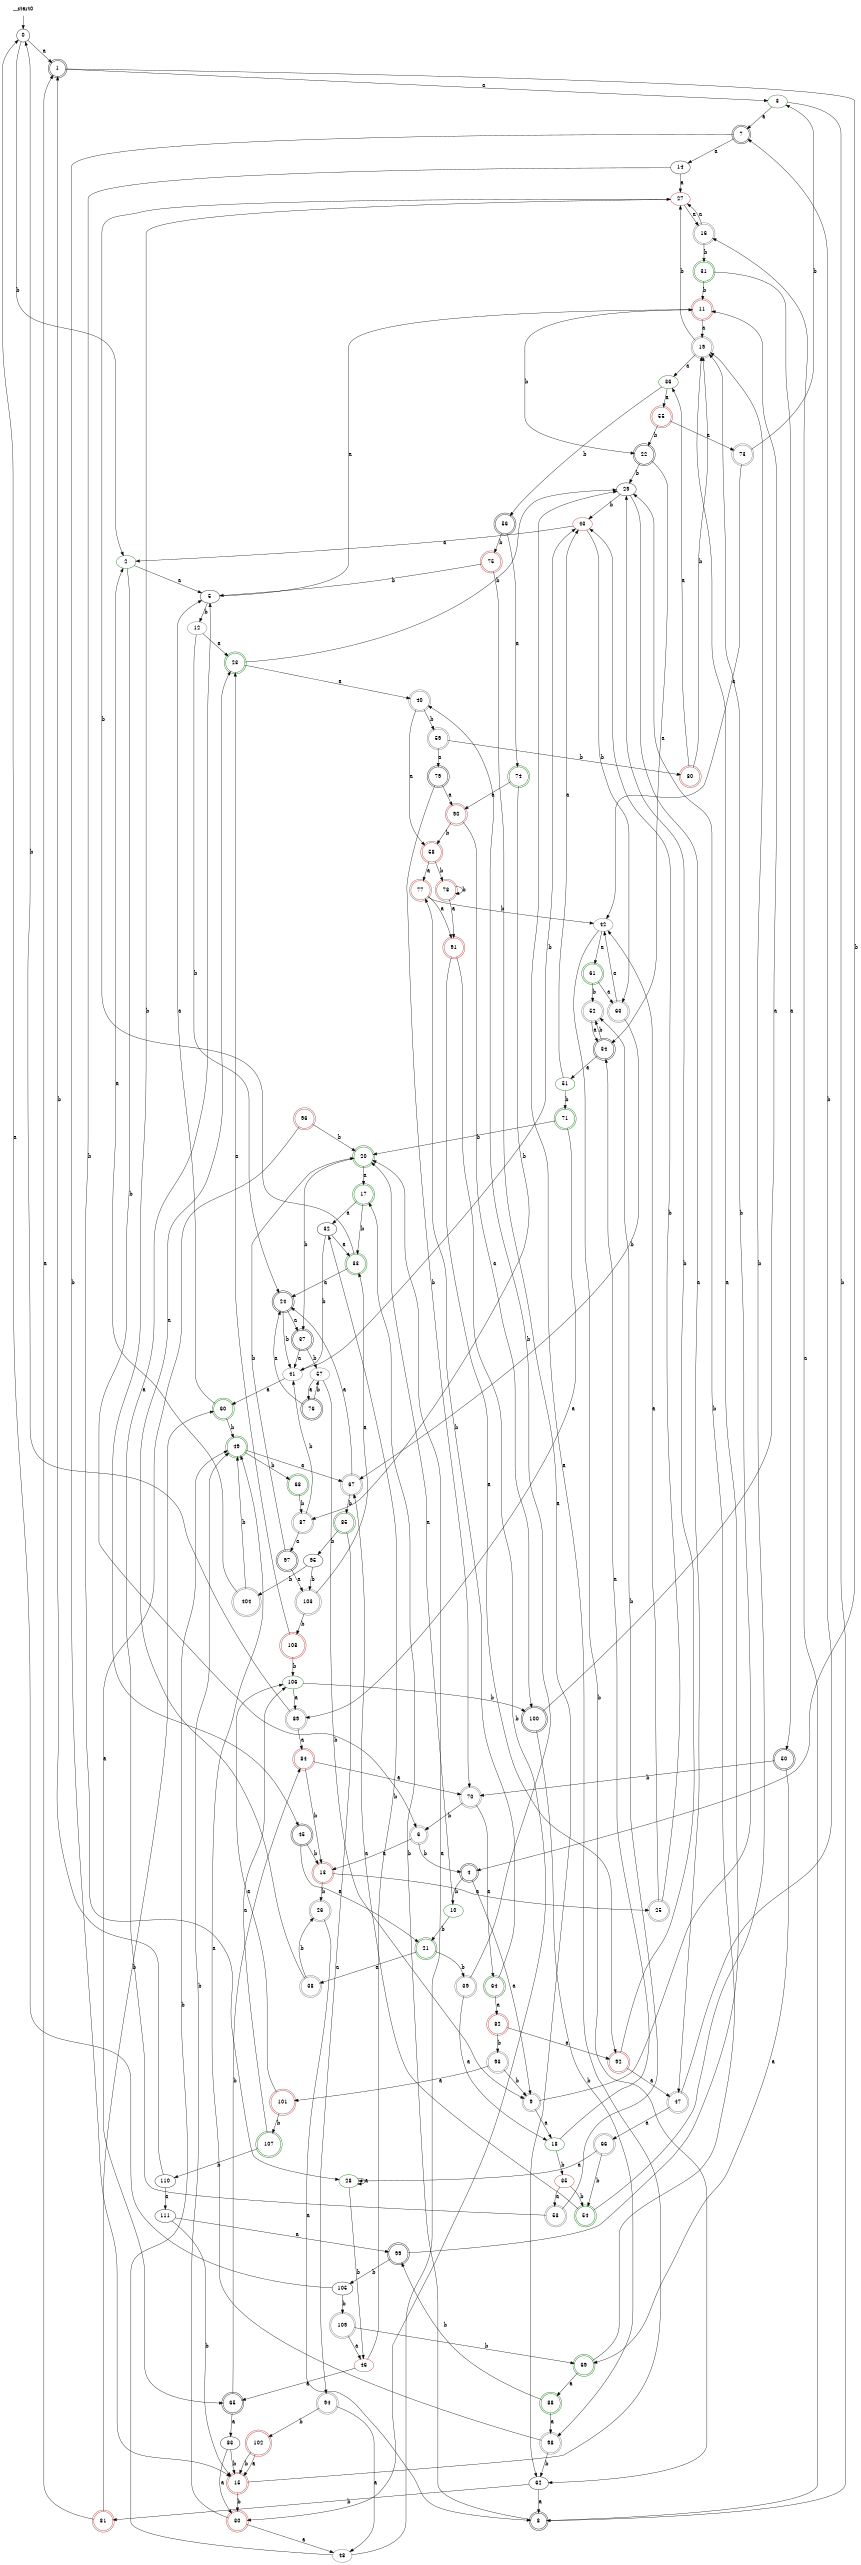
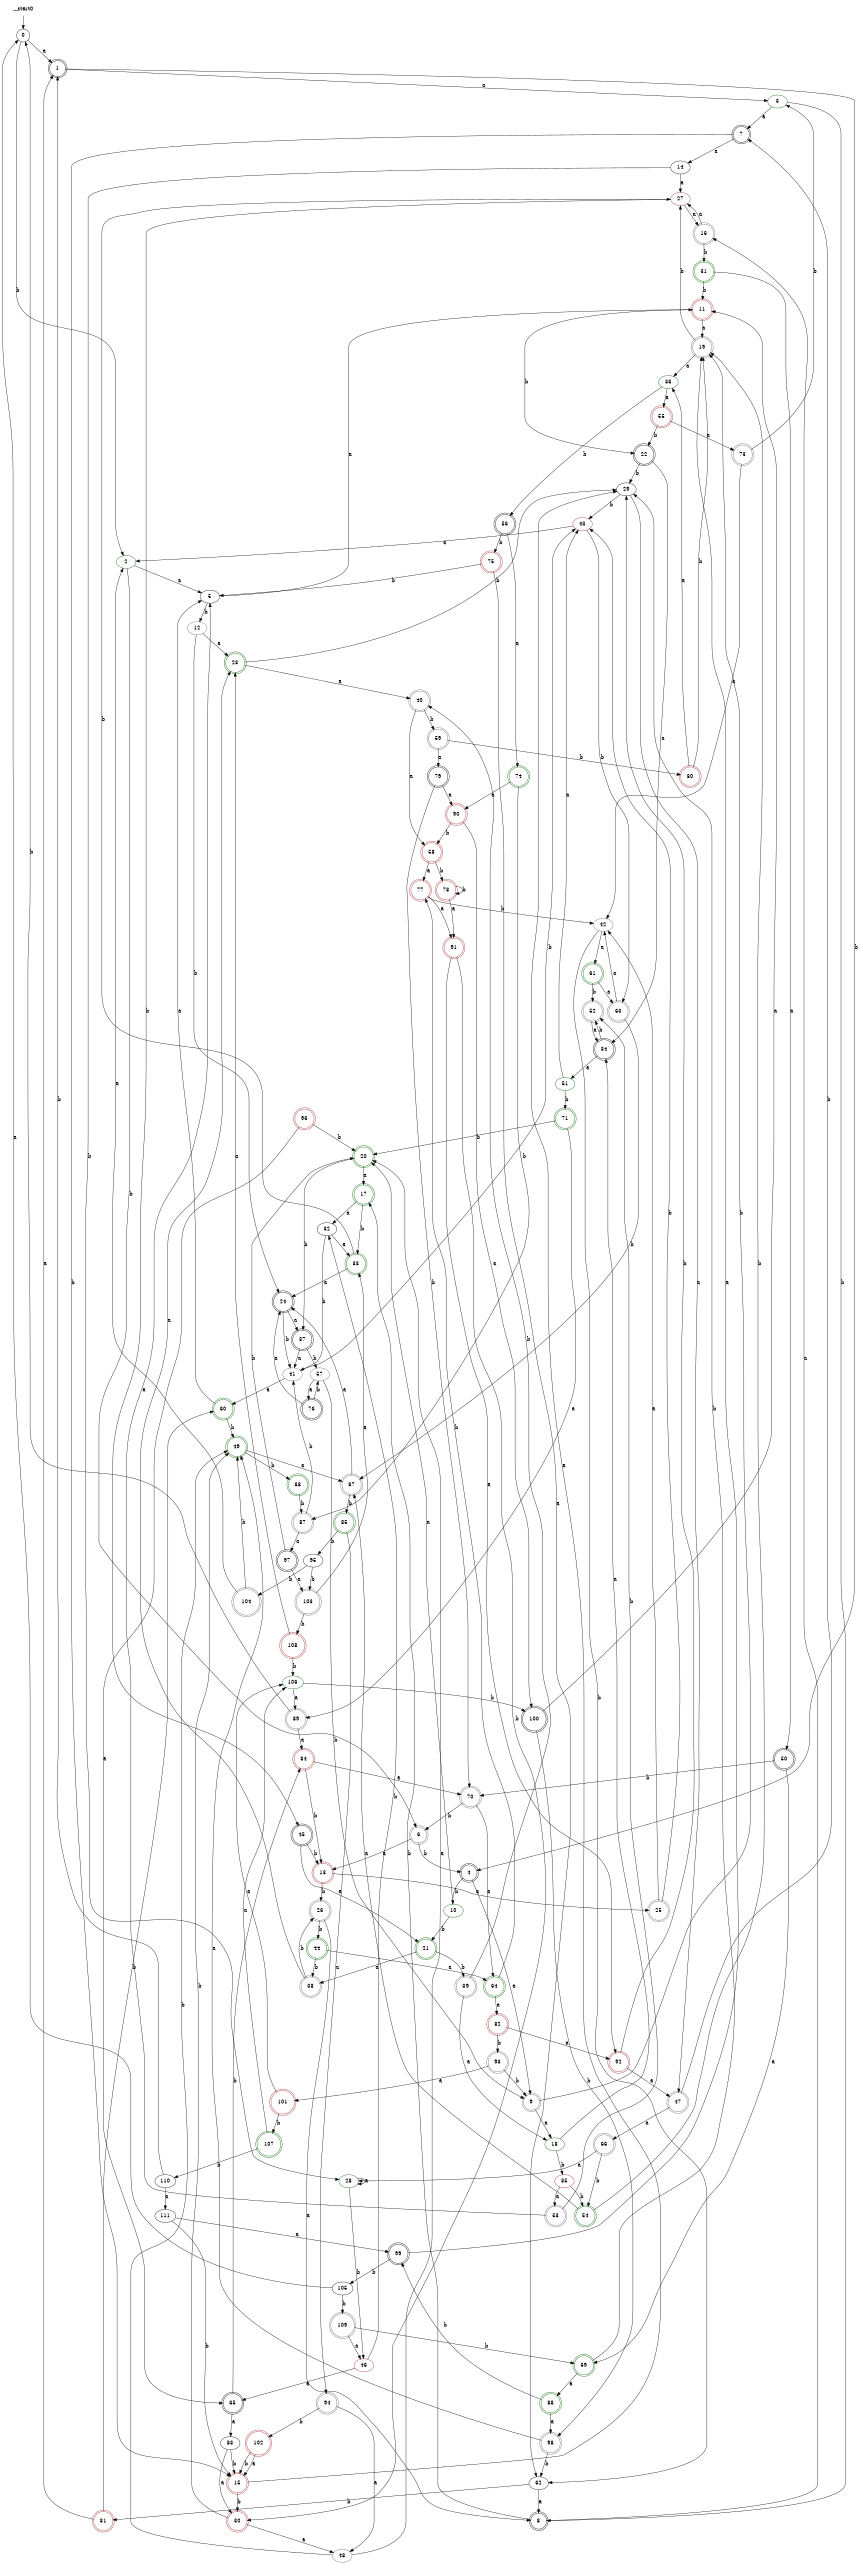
(247, 1602) -> (247, 1602)
none -> (317, 1949)
